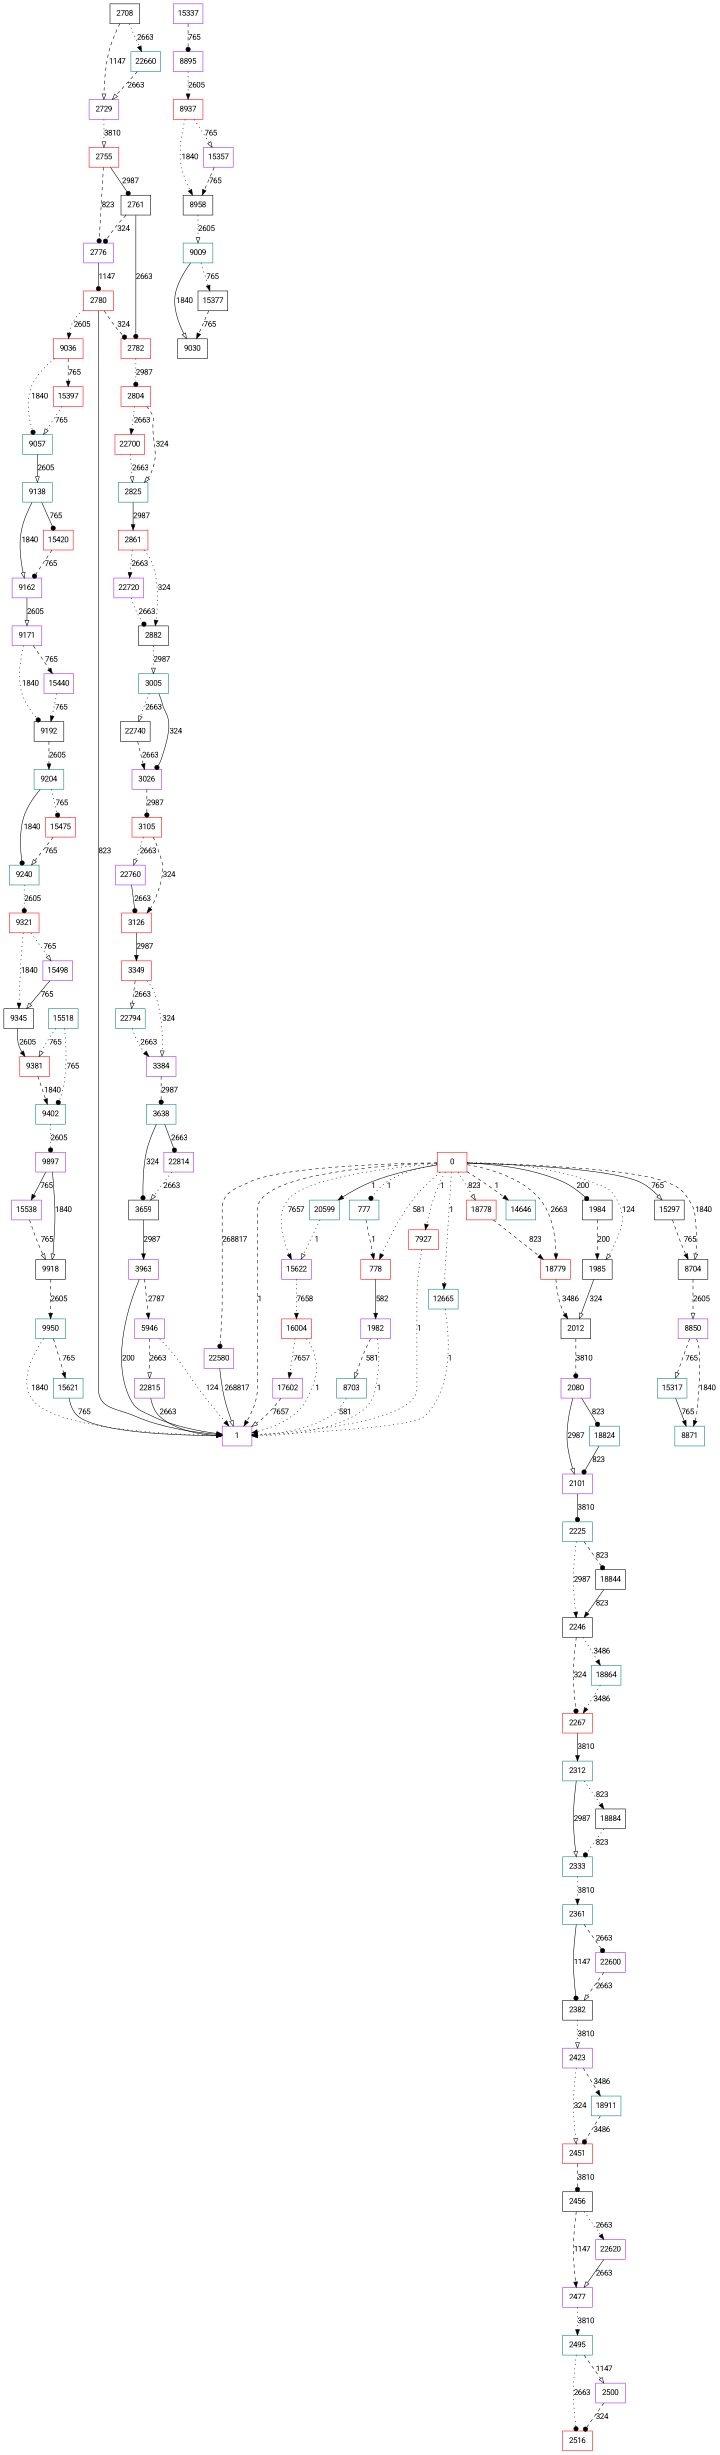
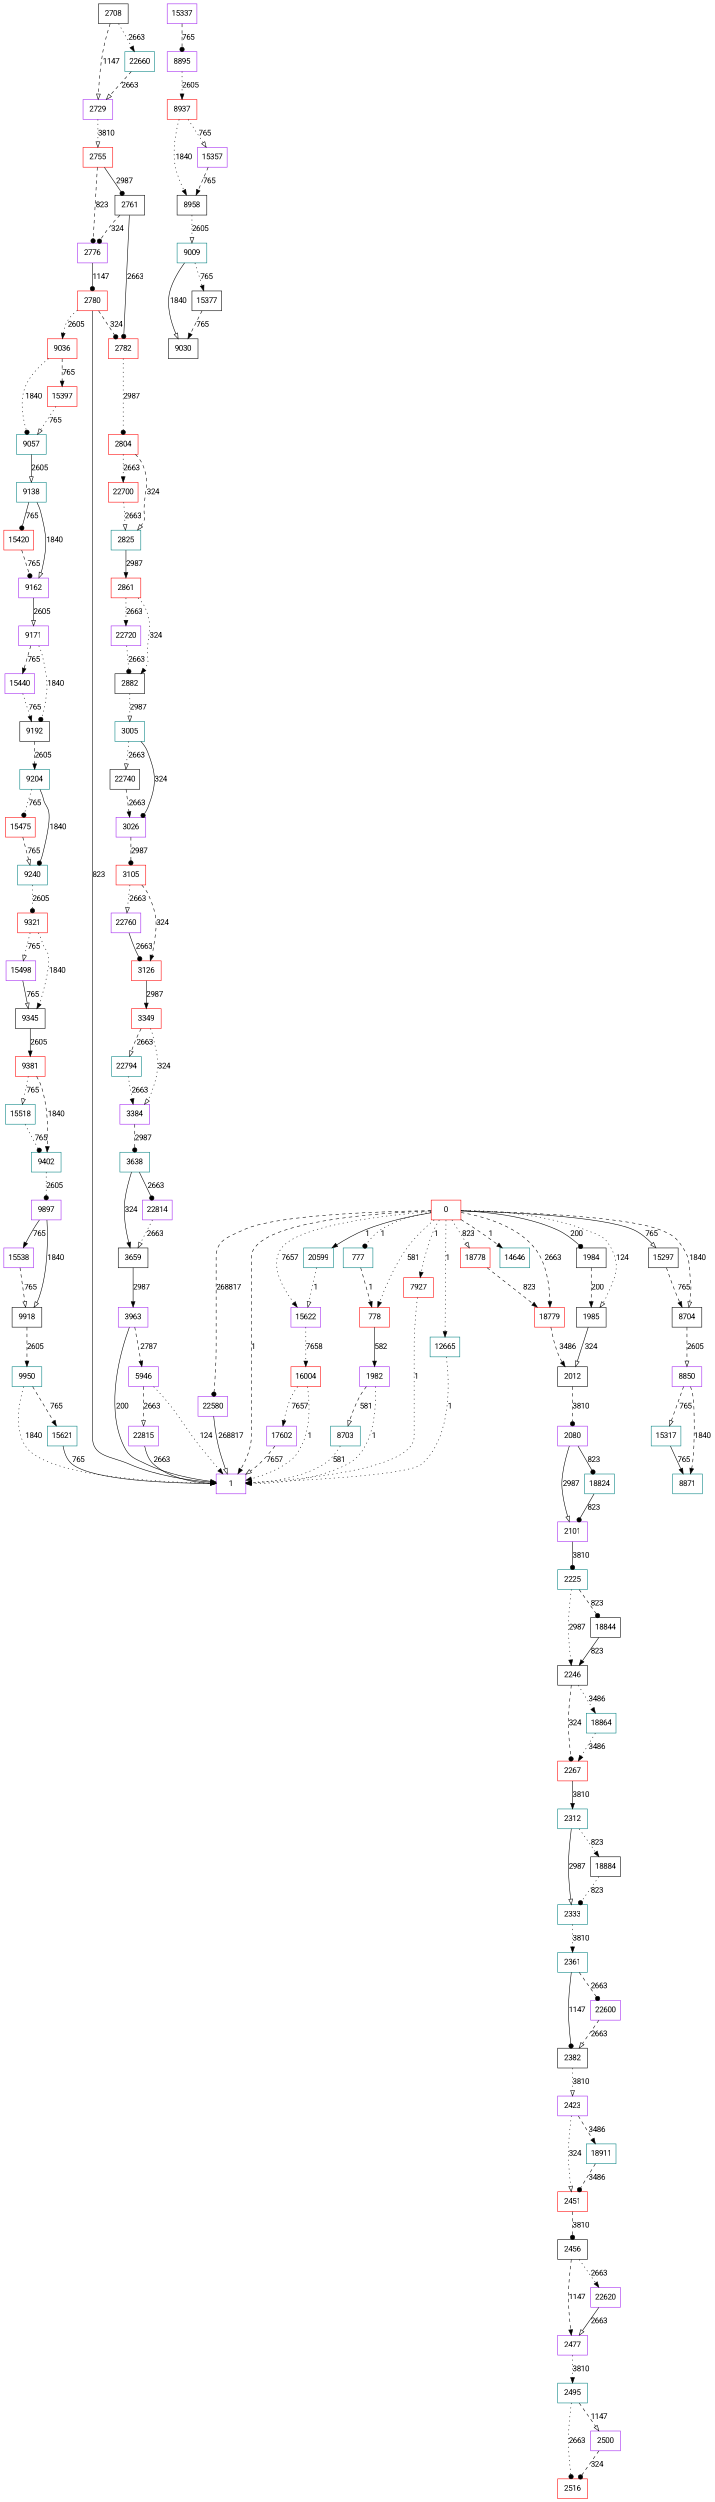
(48, 1040) -> (26, 1088)
(145, 1159) -> (124, 1207)
